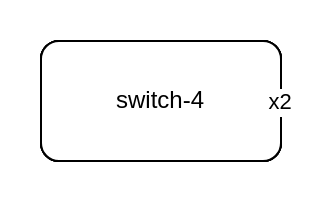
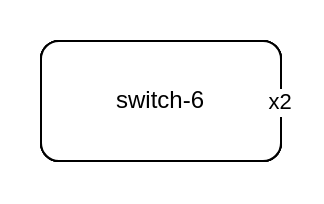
(161, 101) -> (161, 101)
